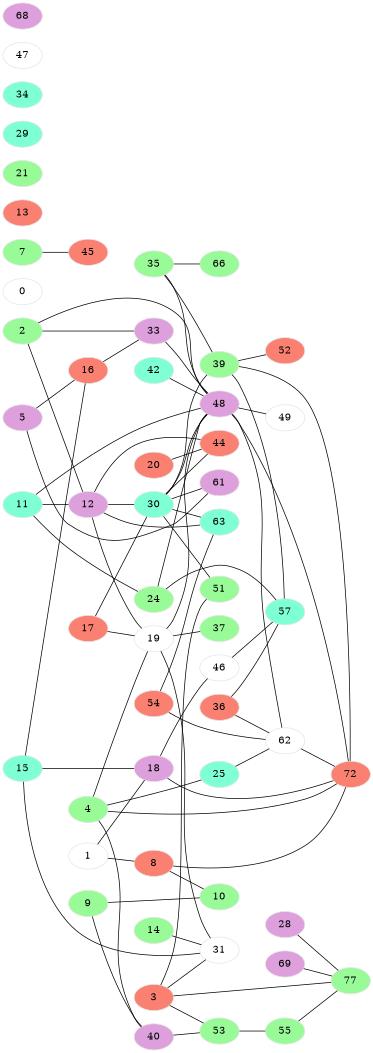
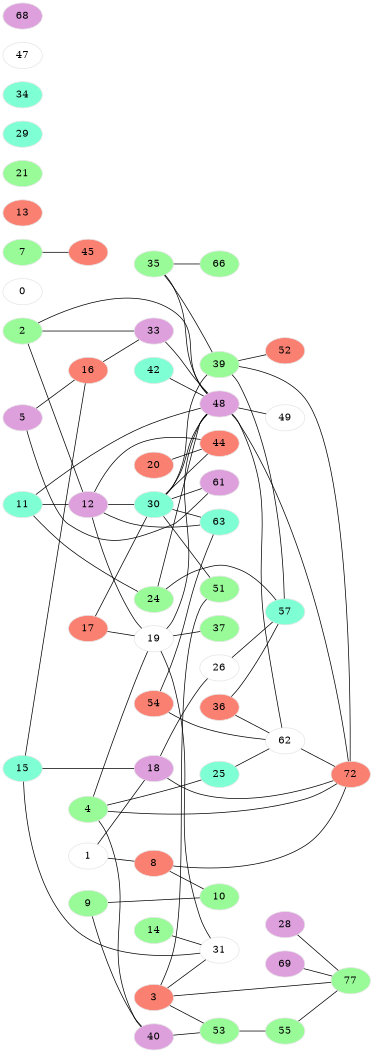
(219, 668) -> (219, 668)
